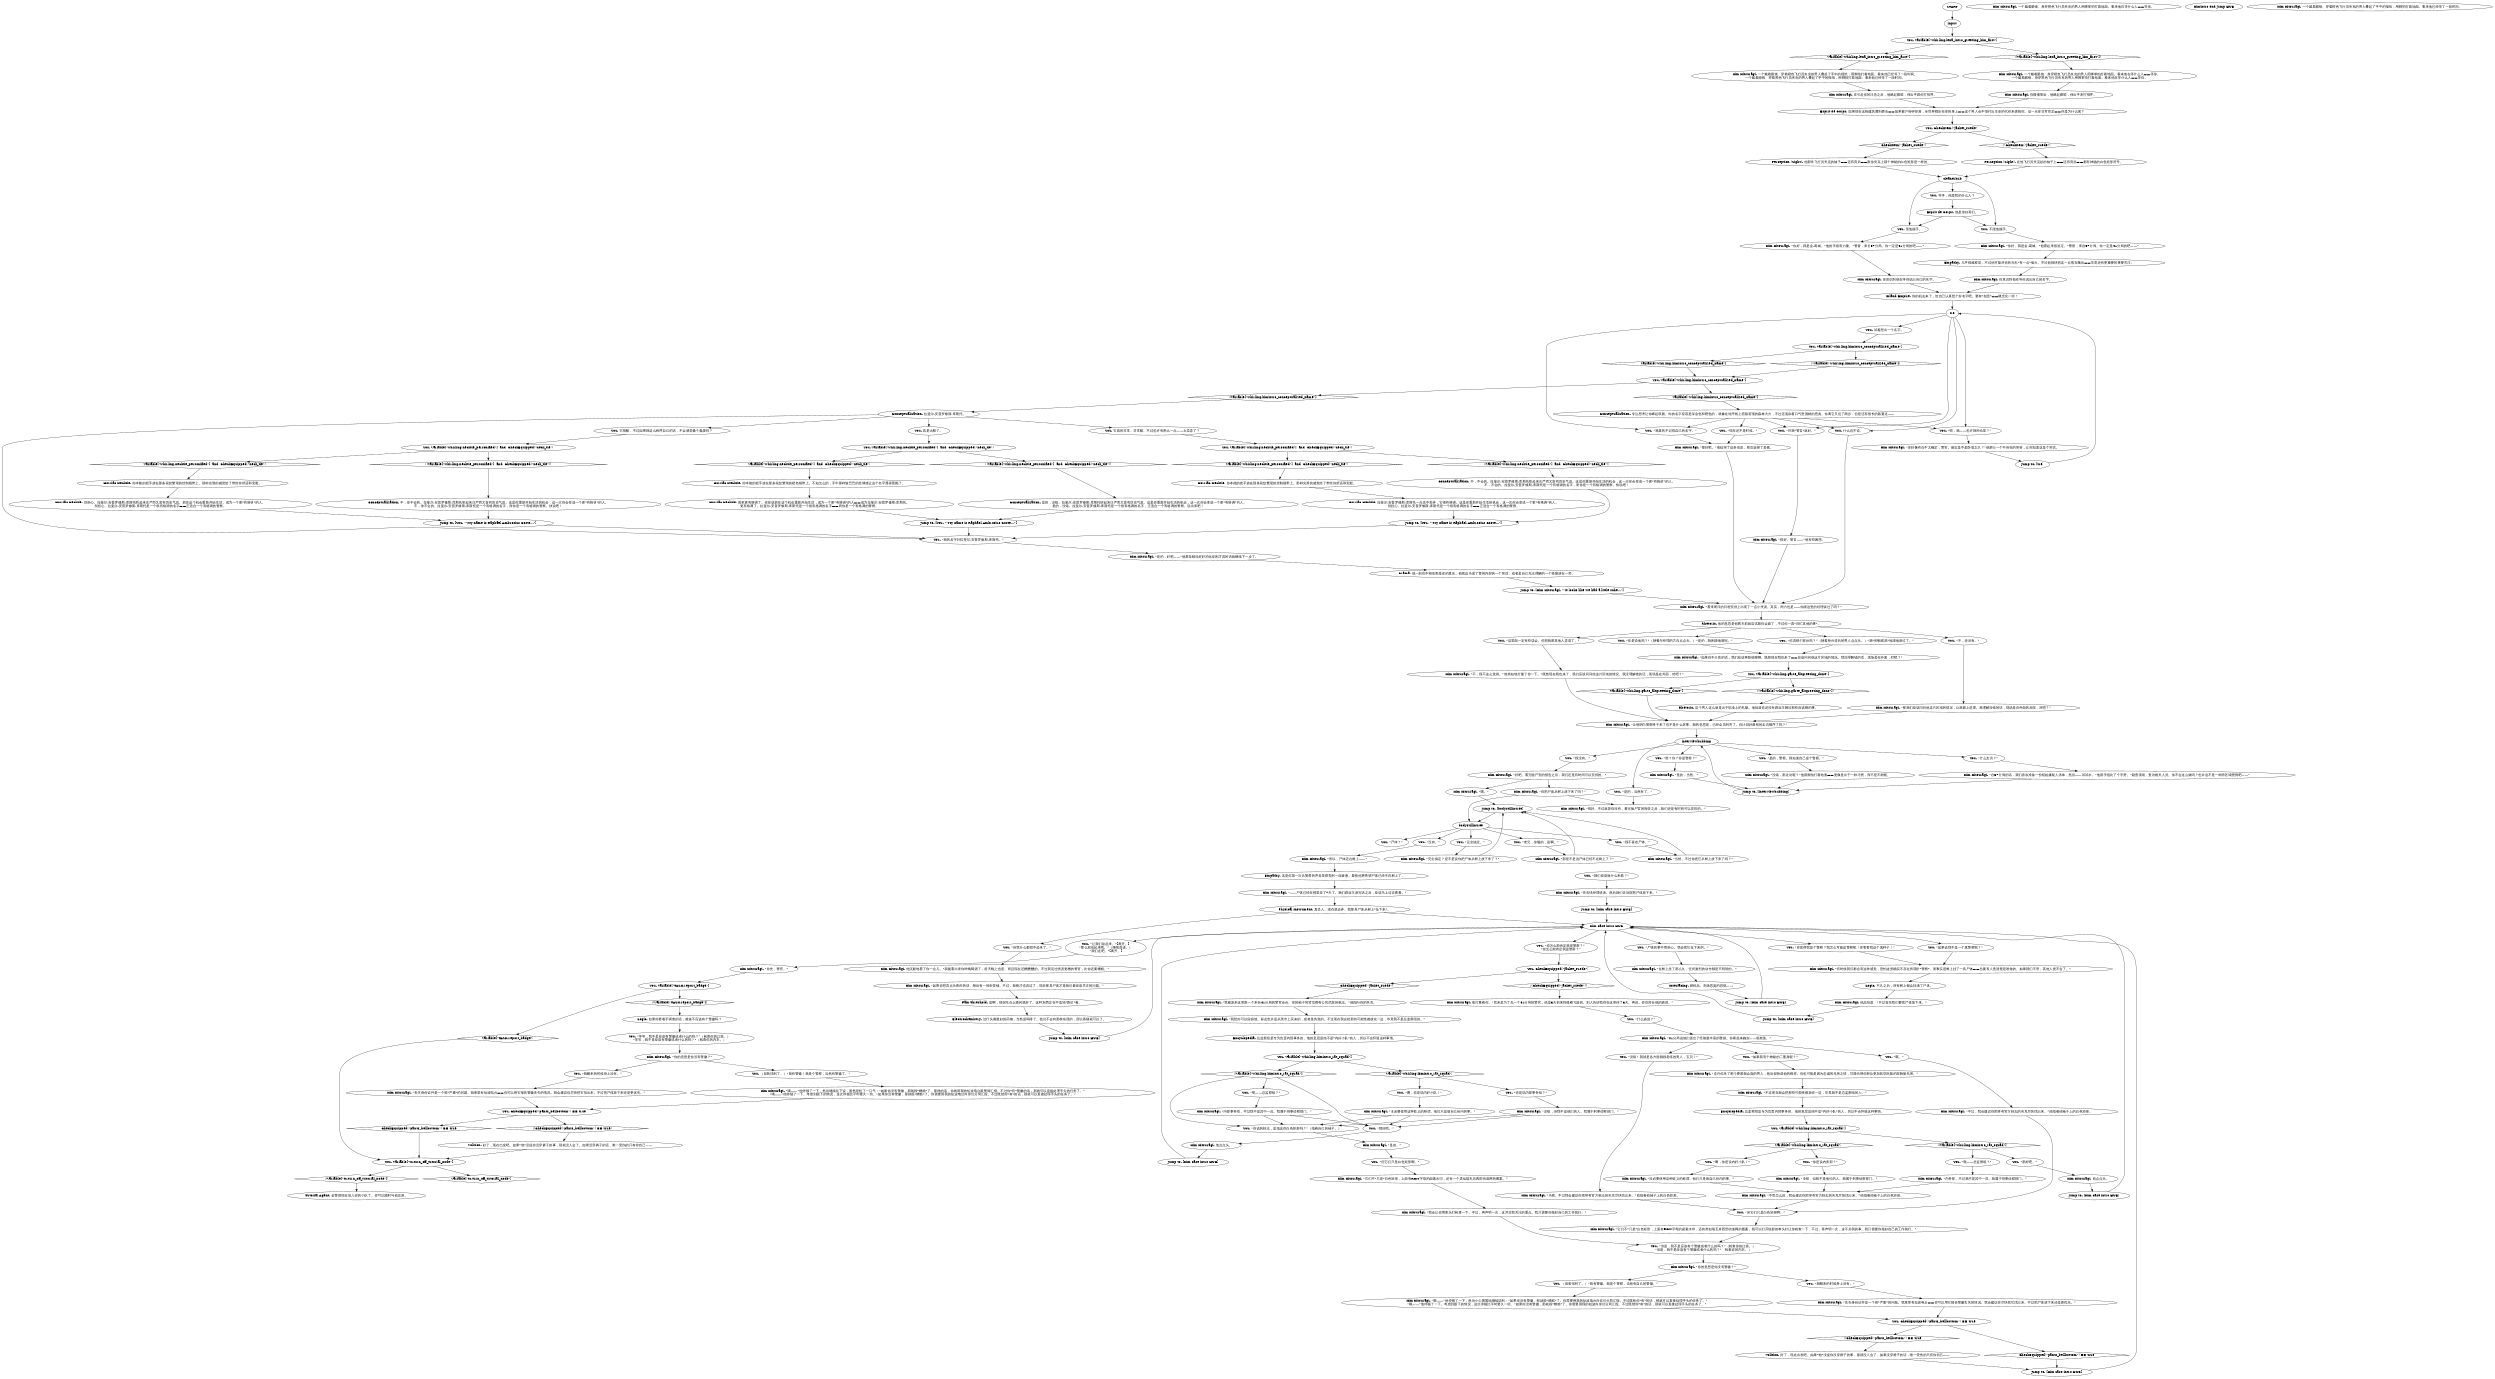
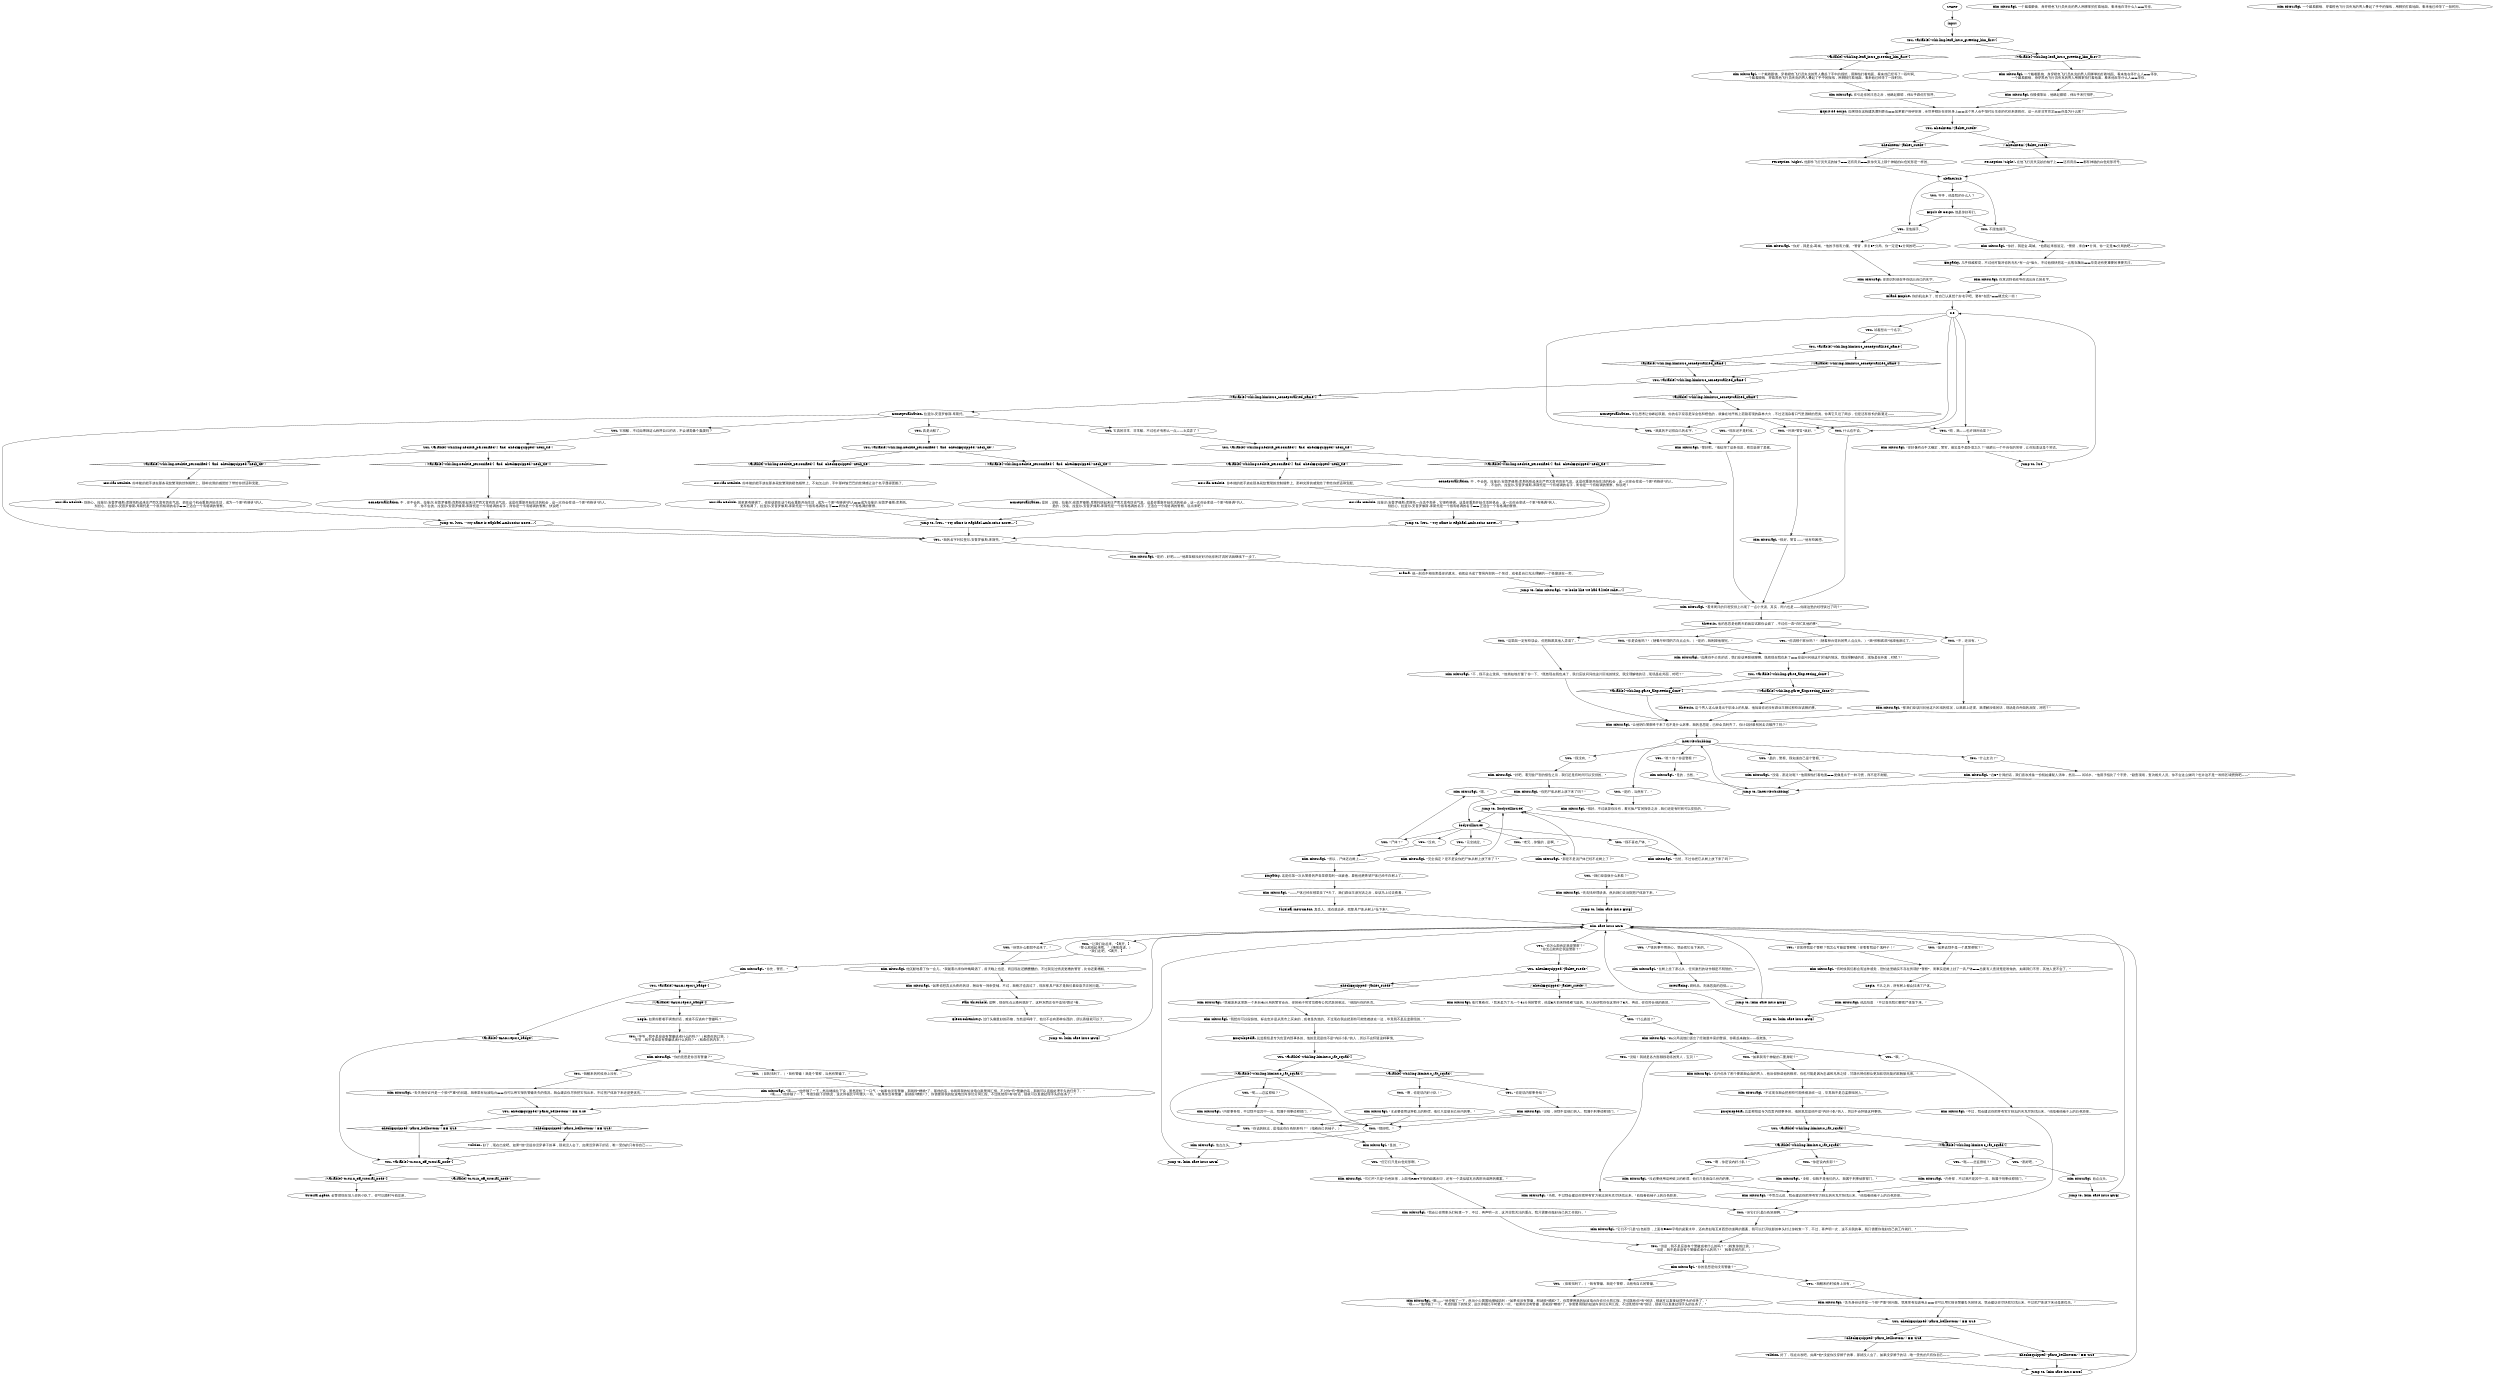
(2214, 7) -> none
(1509, 784) -> (1430, 818)
(1166, 925) -> (1218, 933)
